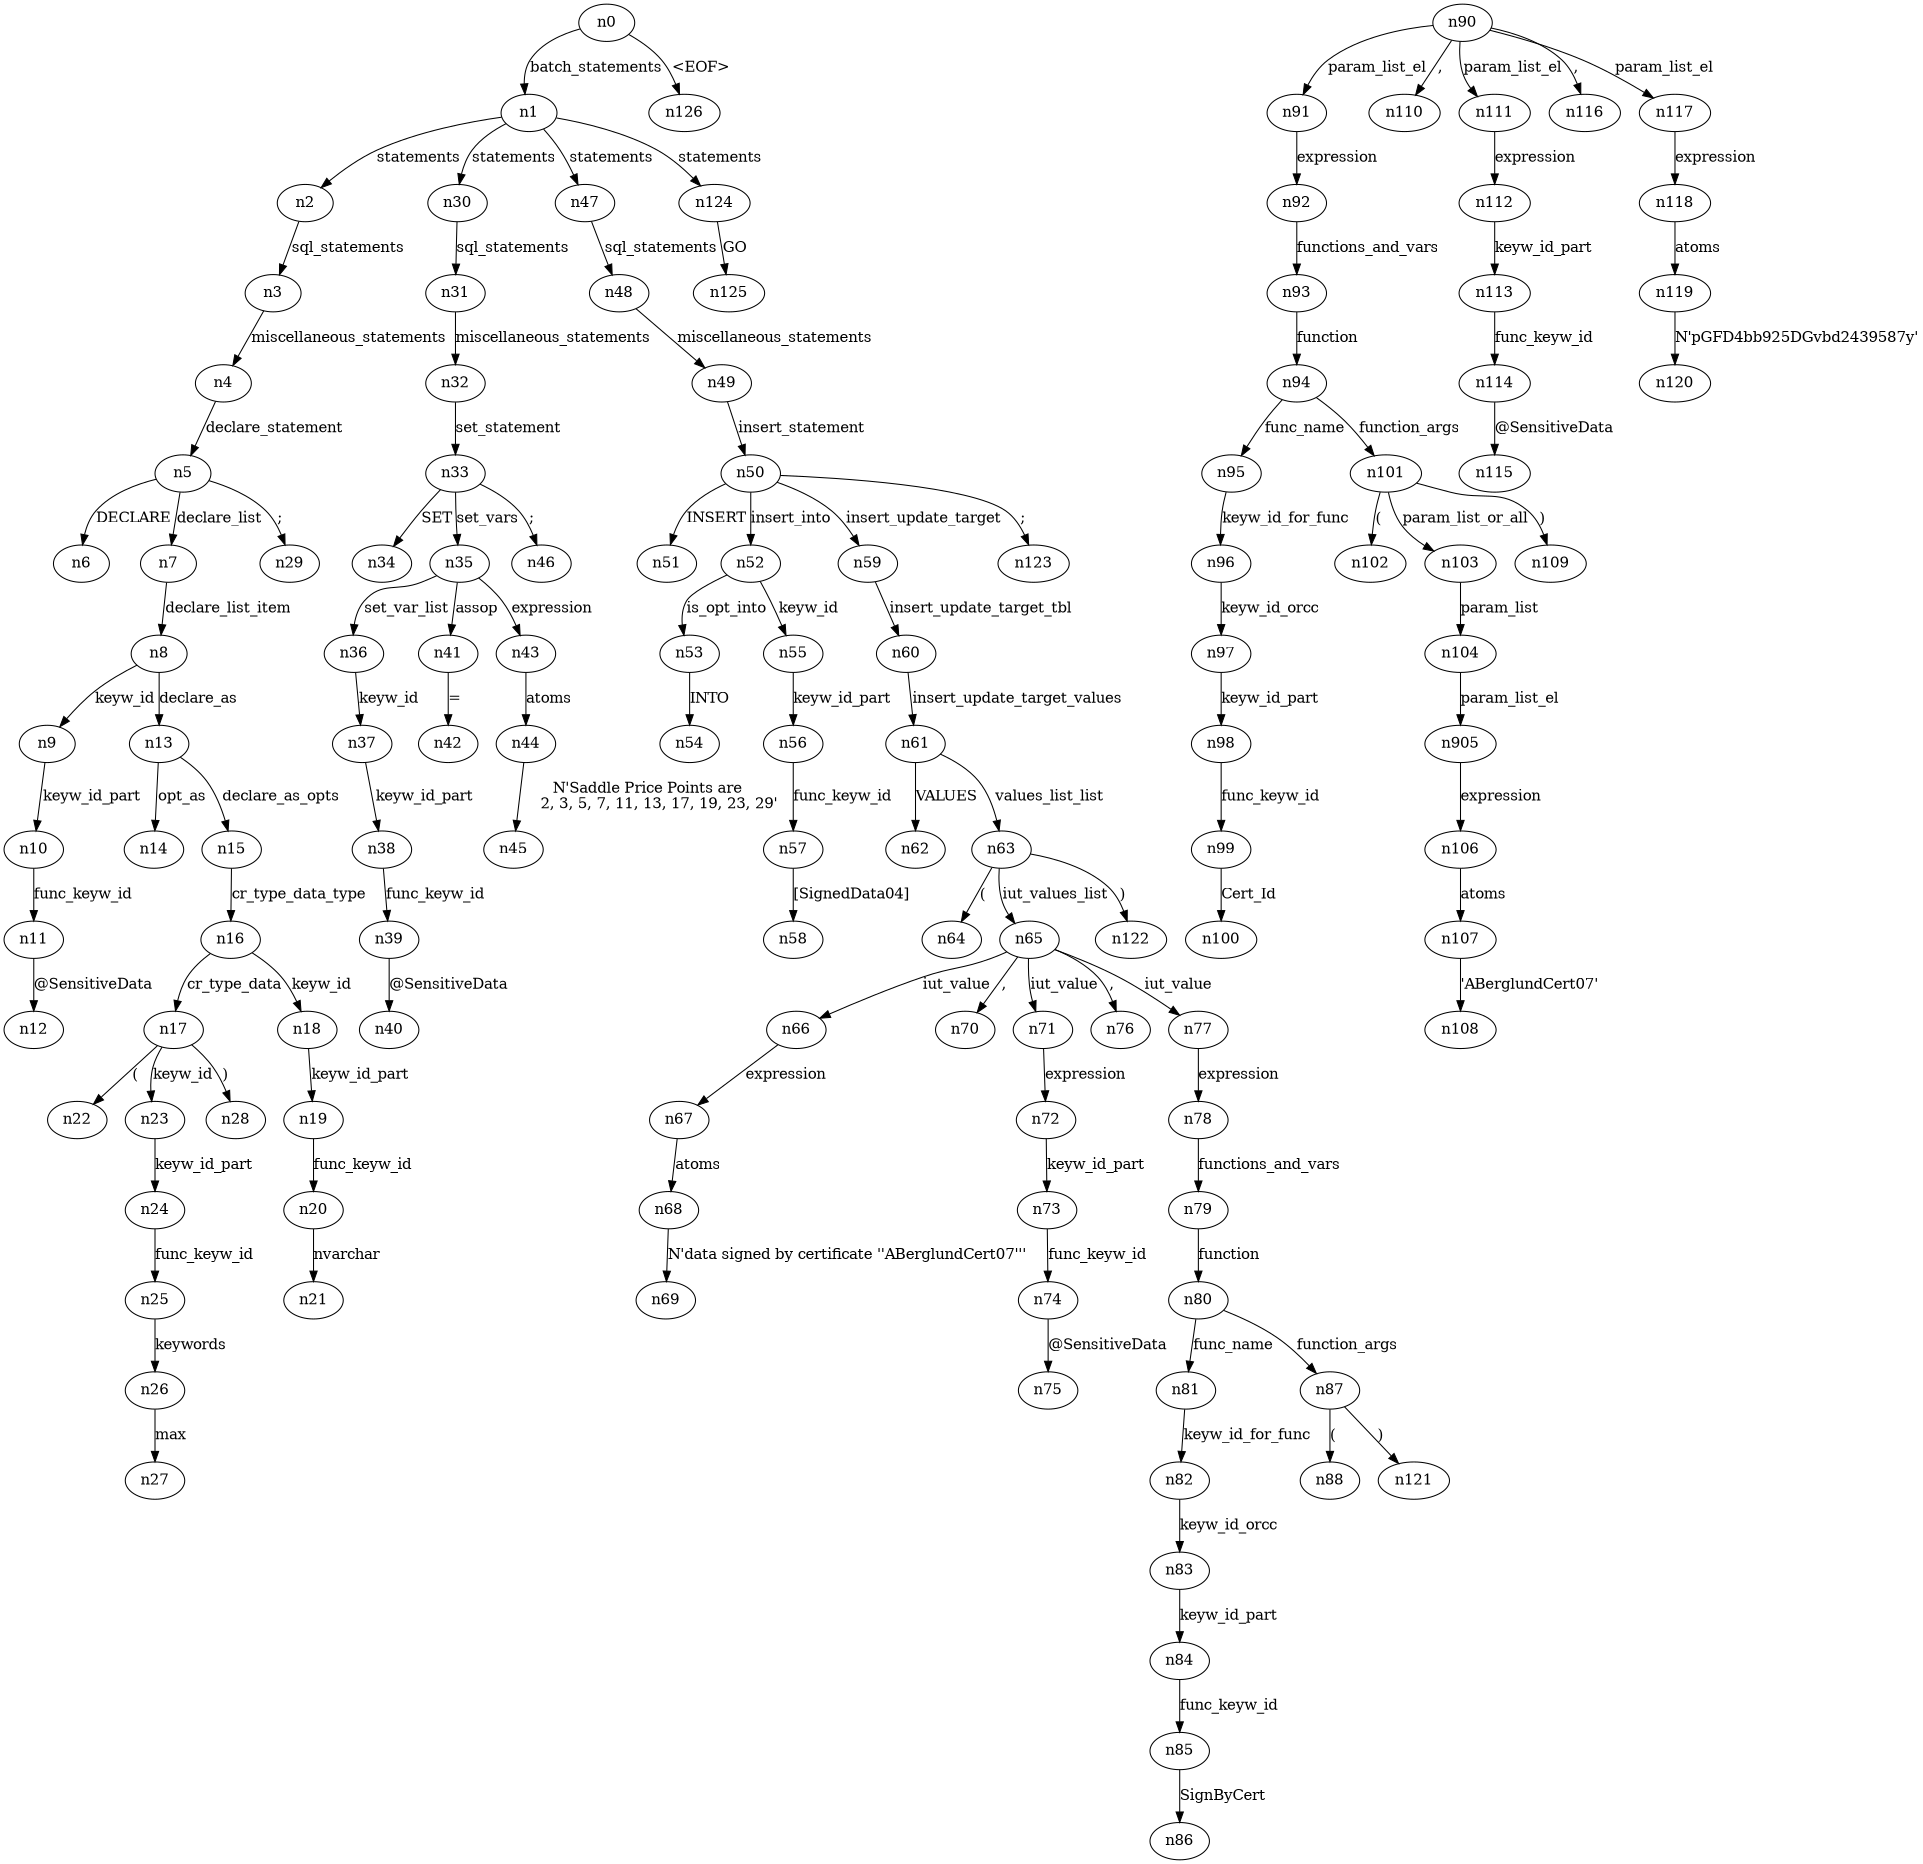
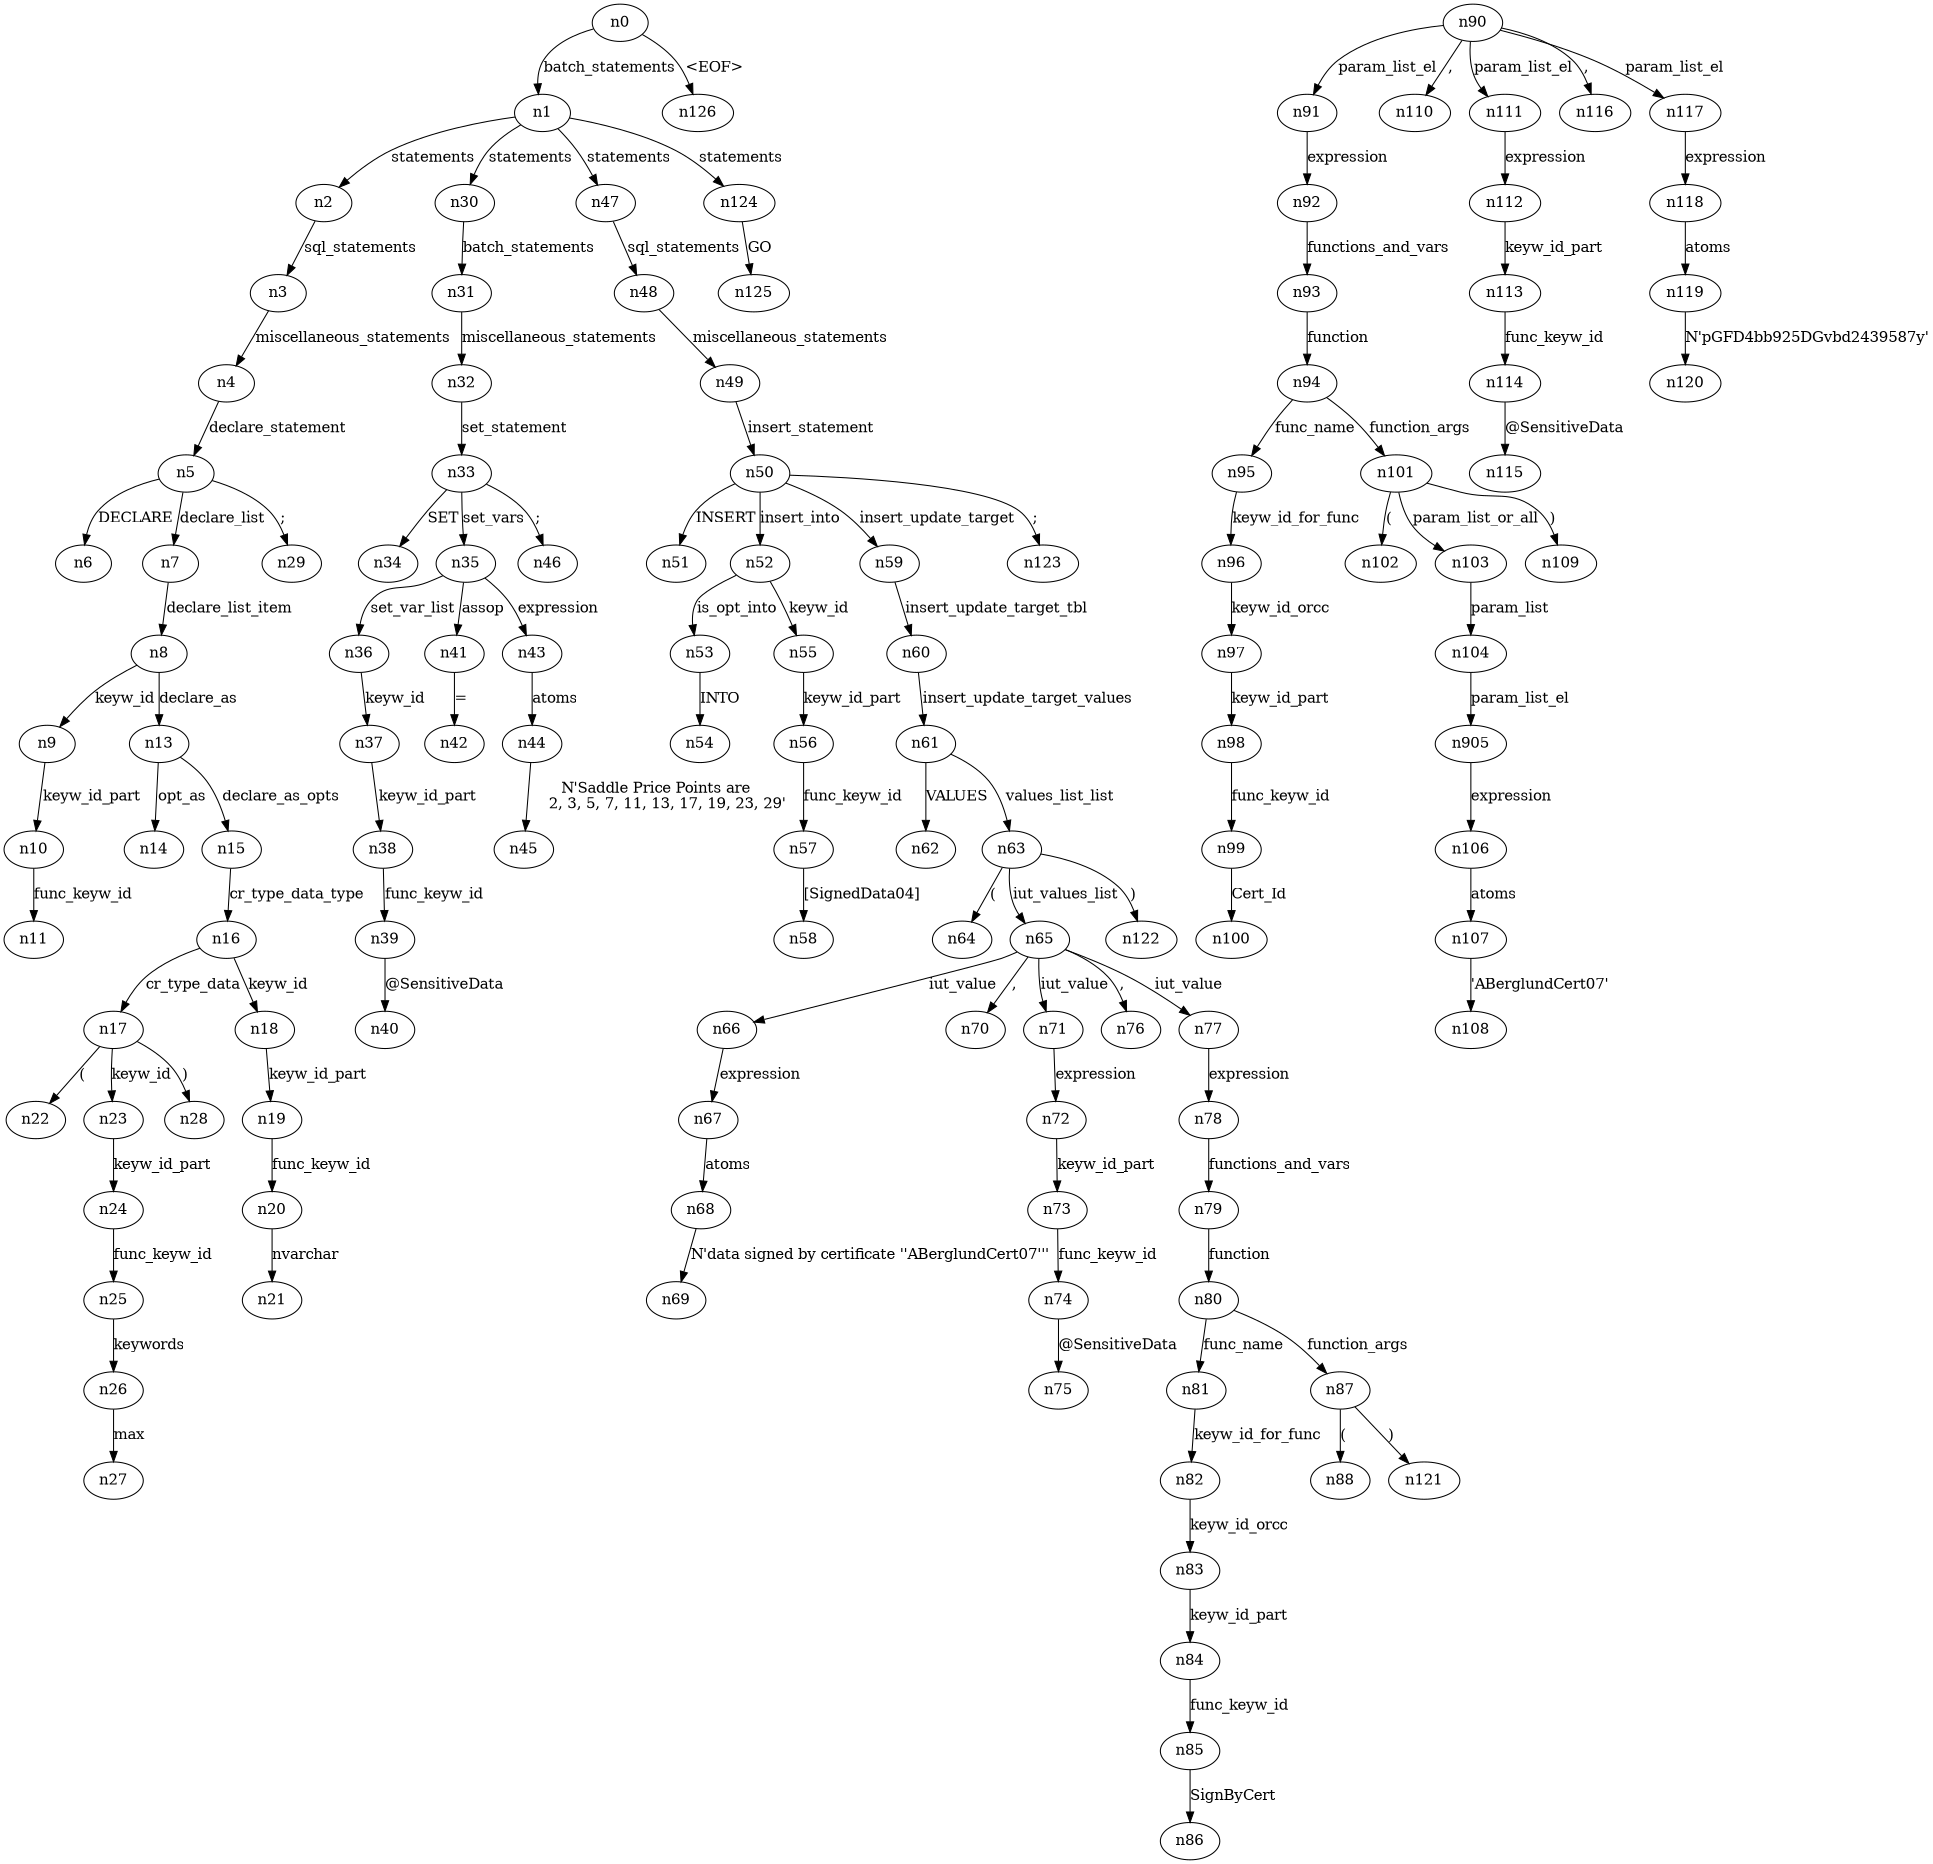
(513, 248) -> (529, 248)
(34, 1030) -> none
